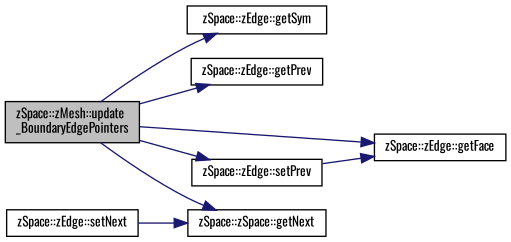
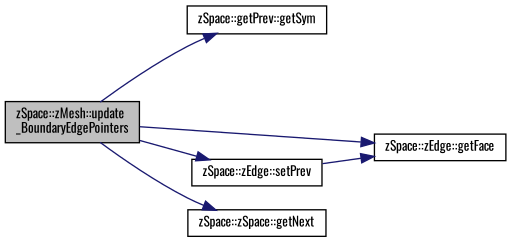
(257, 20) -> (257, 20)
(257, 72) -> none
(72, 223) -> none
